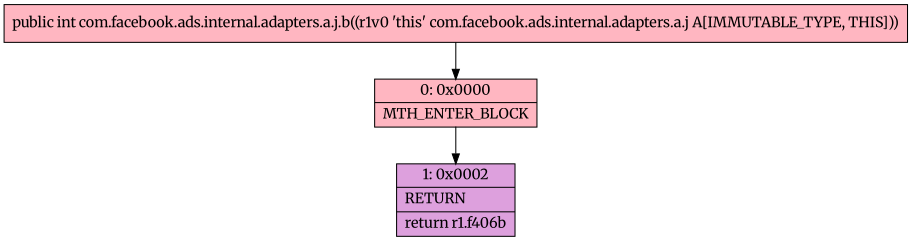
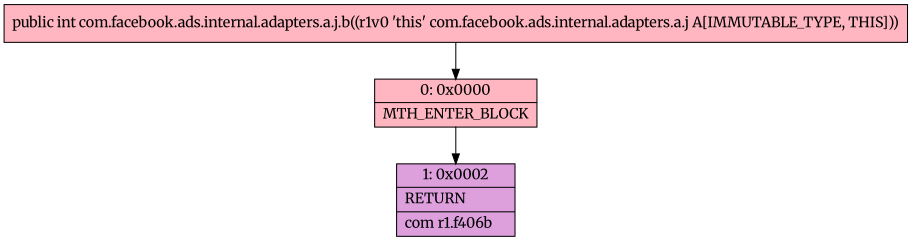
(456, 224) -> (449, 224)
